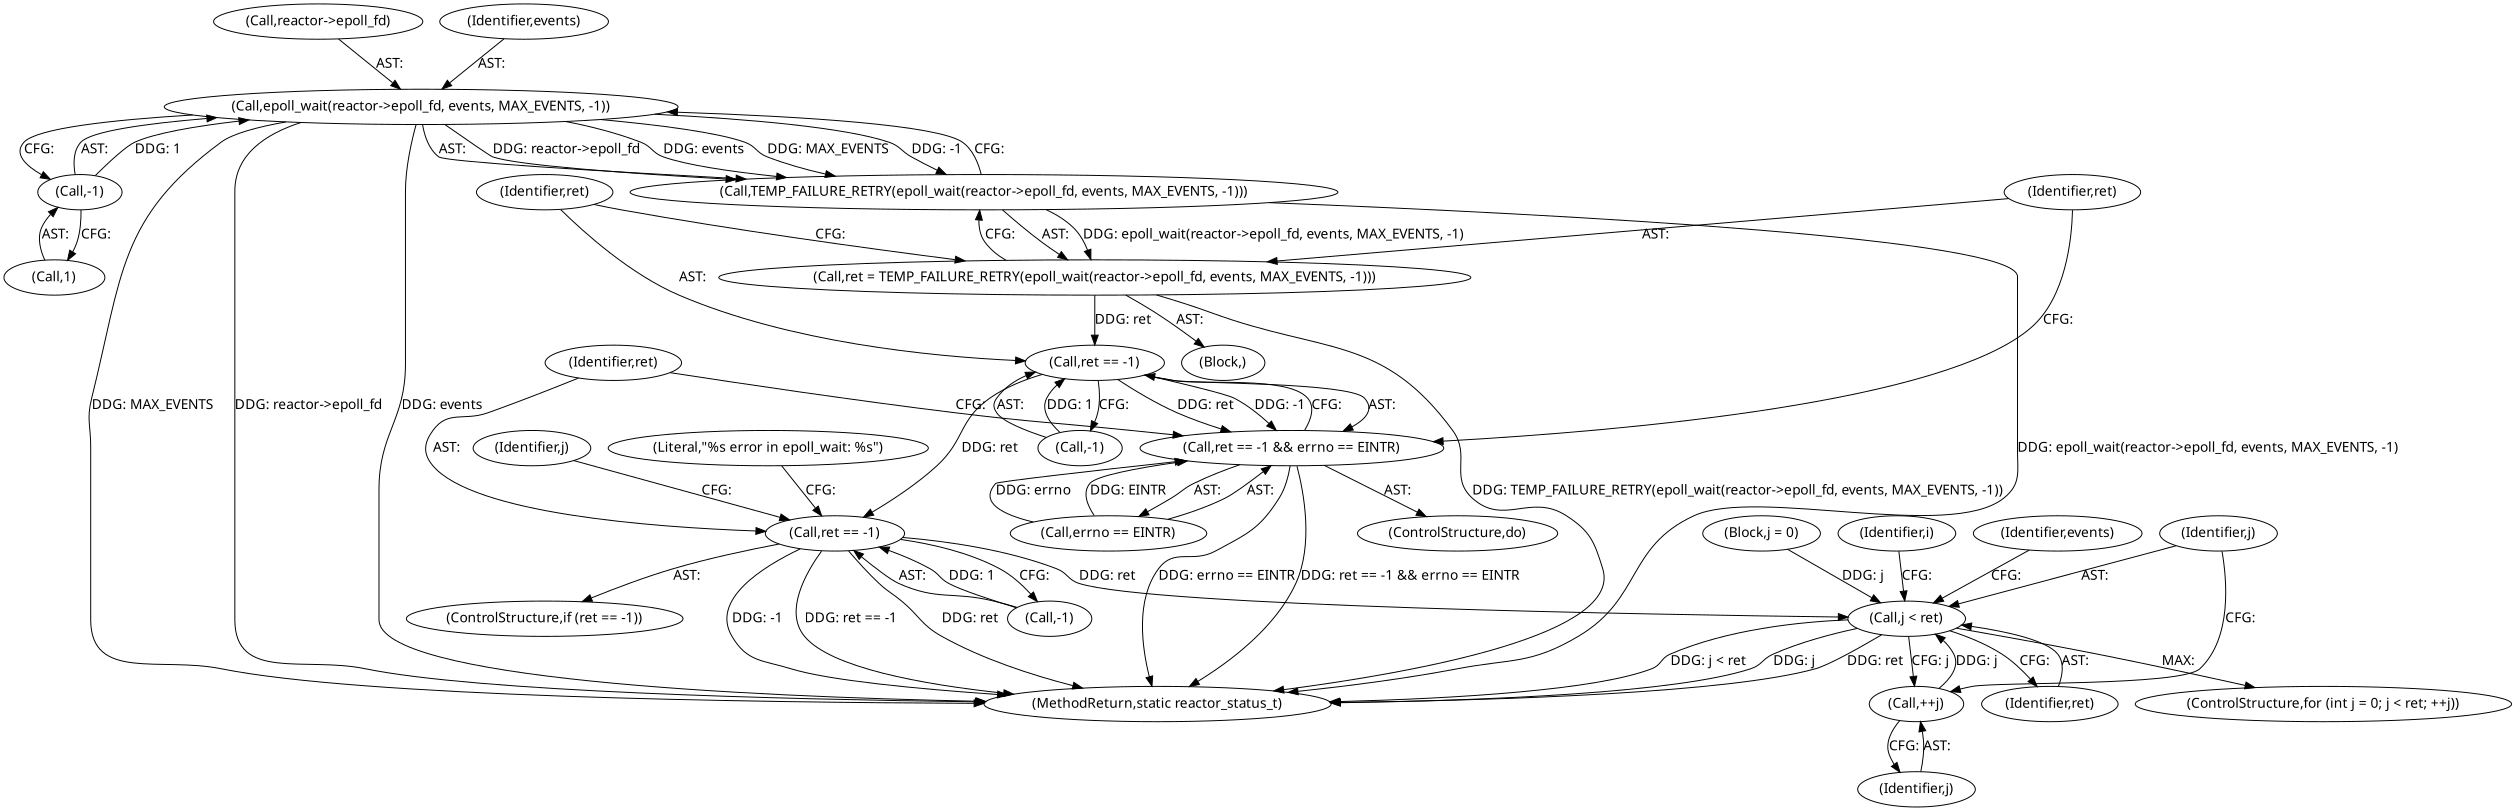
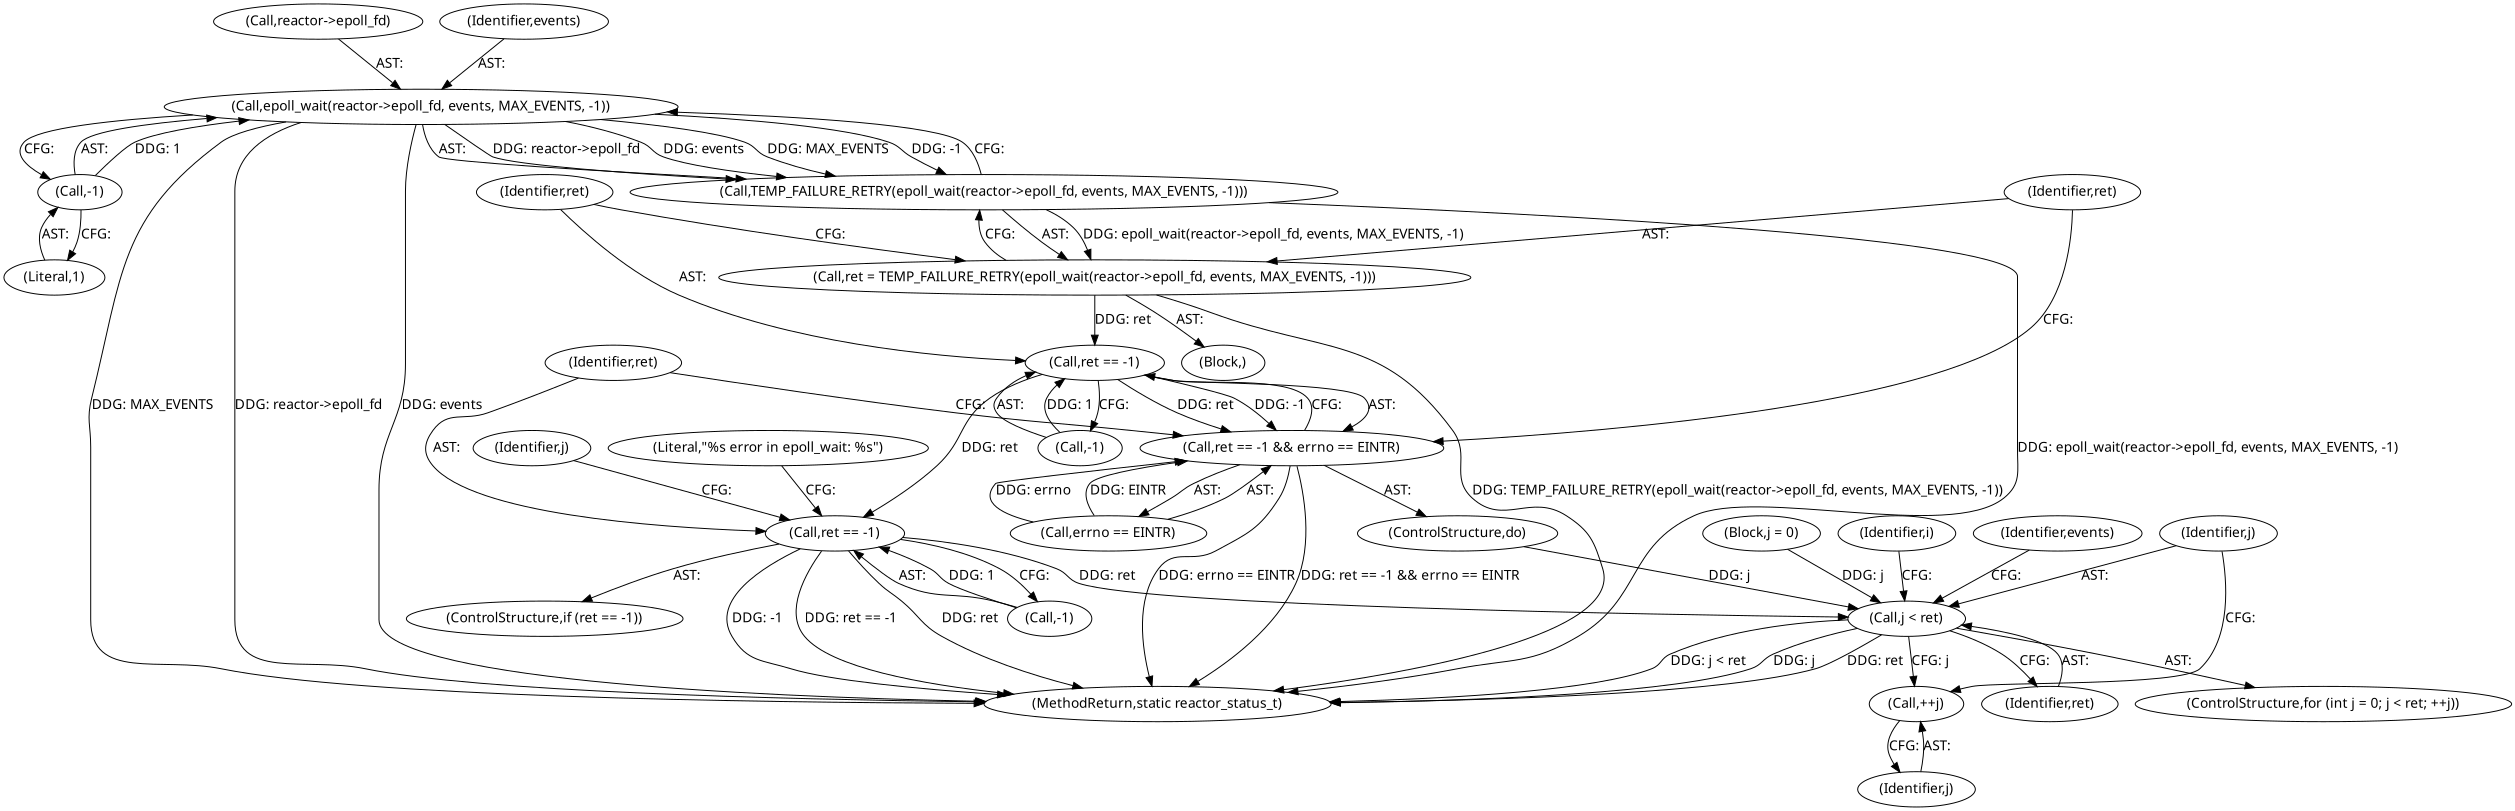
(54, 277) -> (54, 277)
(2180, 661) -> (2180, 661)
(1955, 665) -> (1686, 577)
